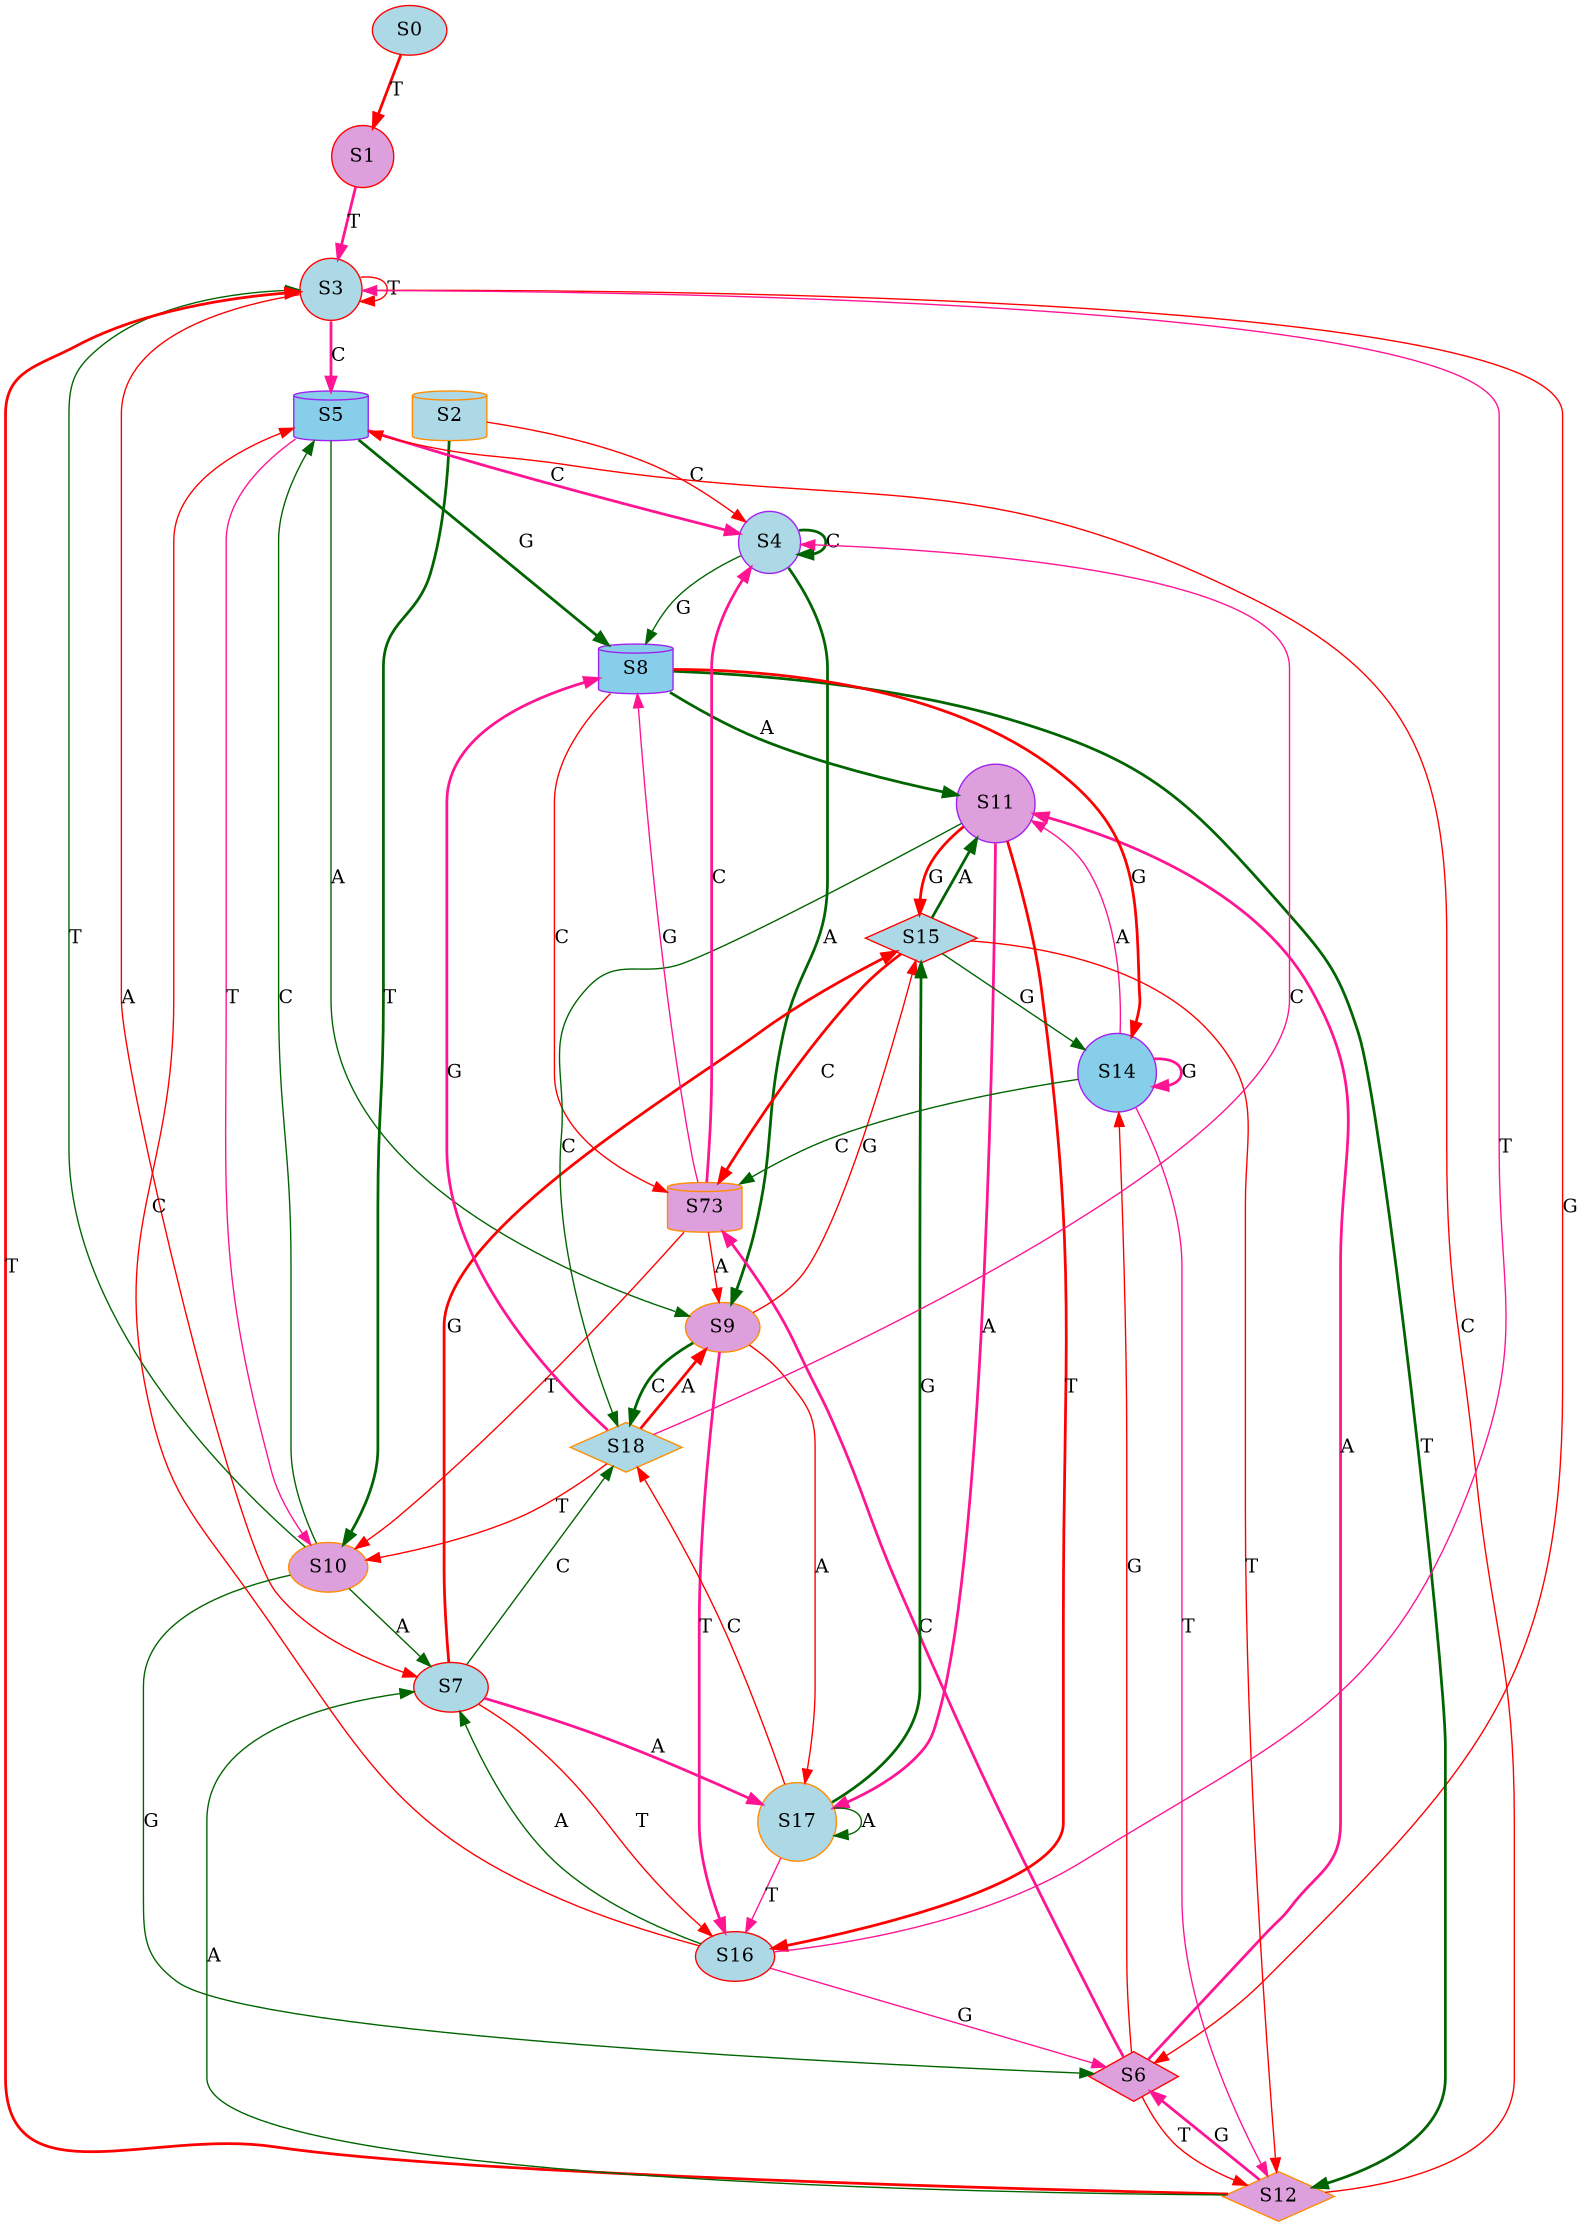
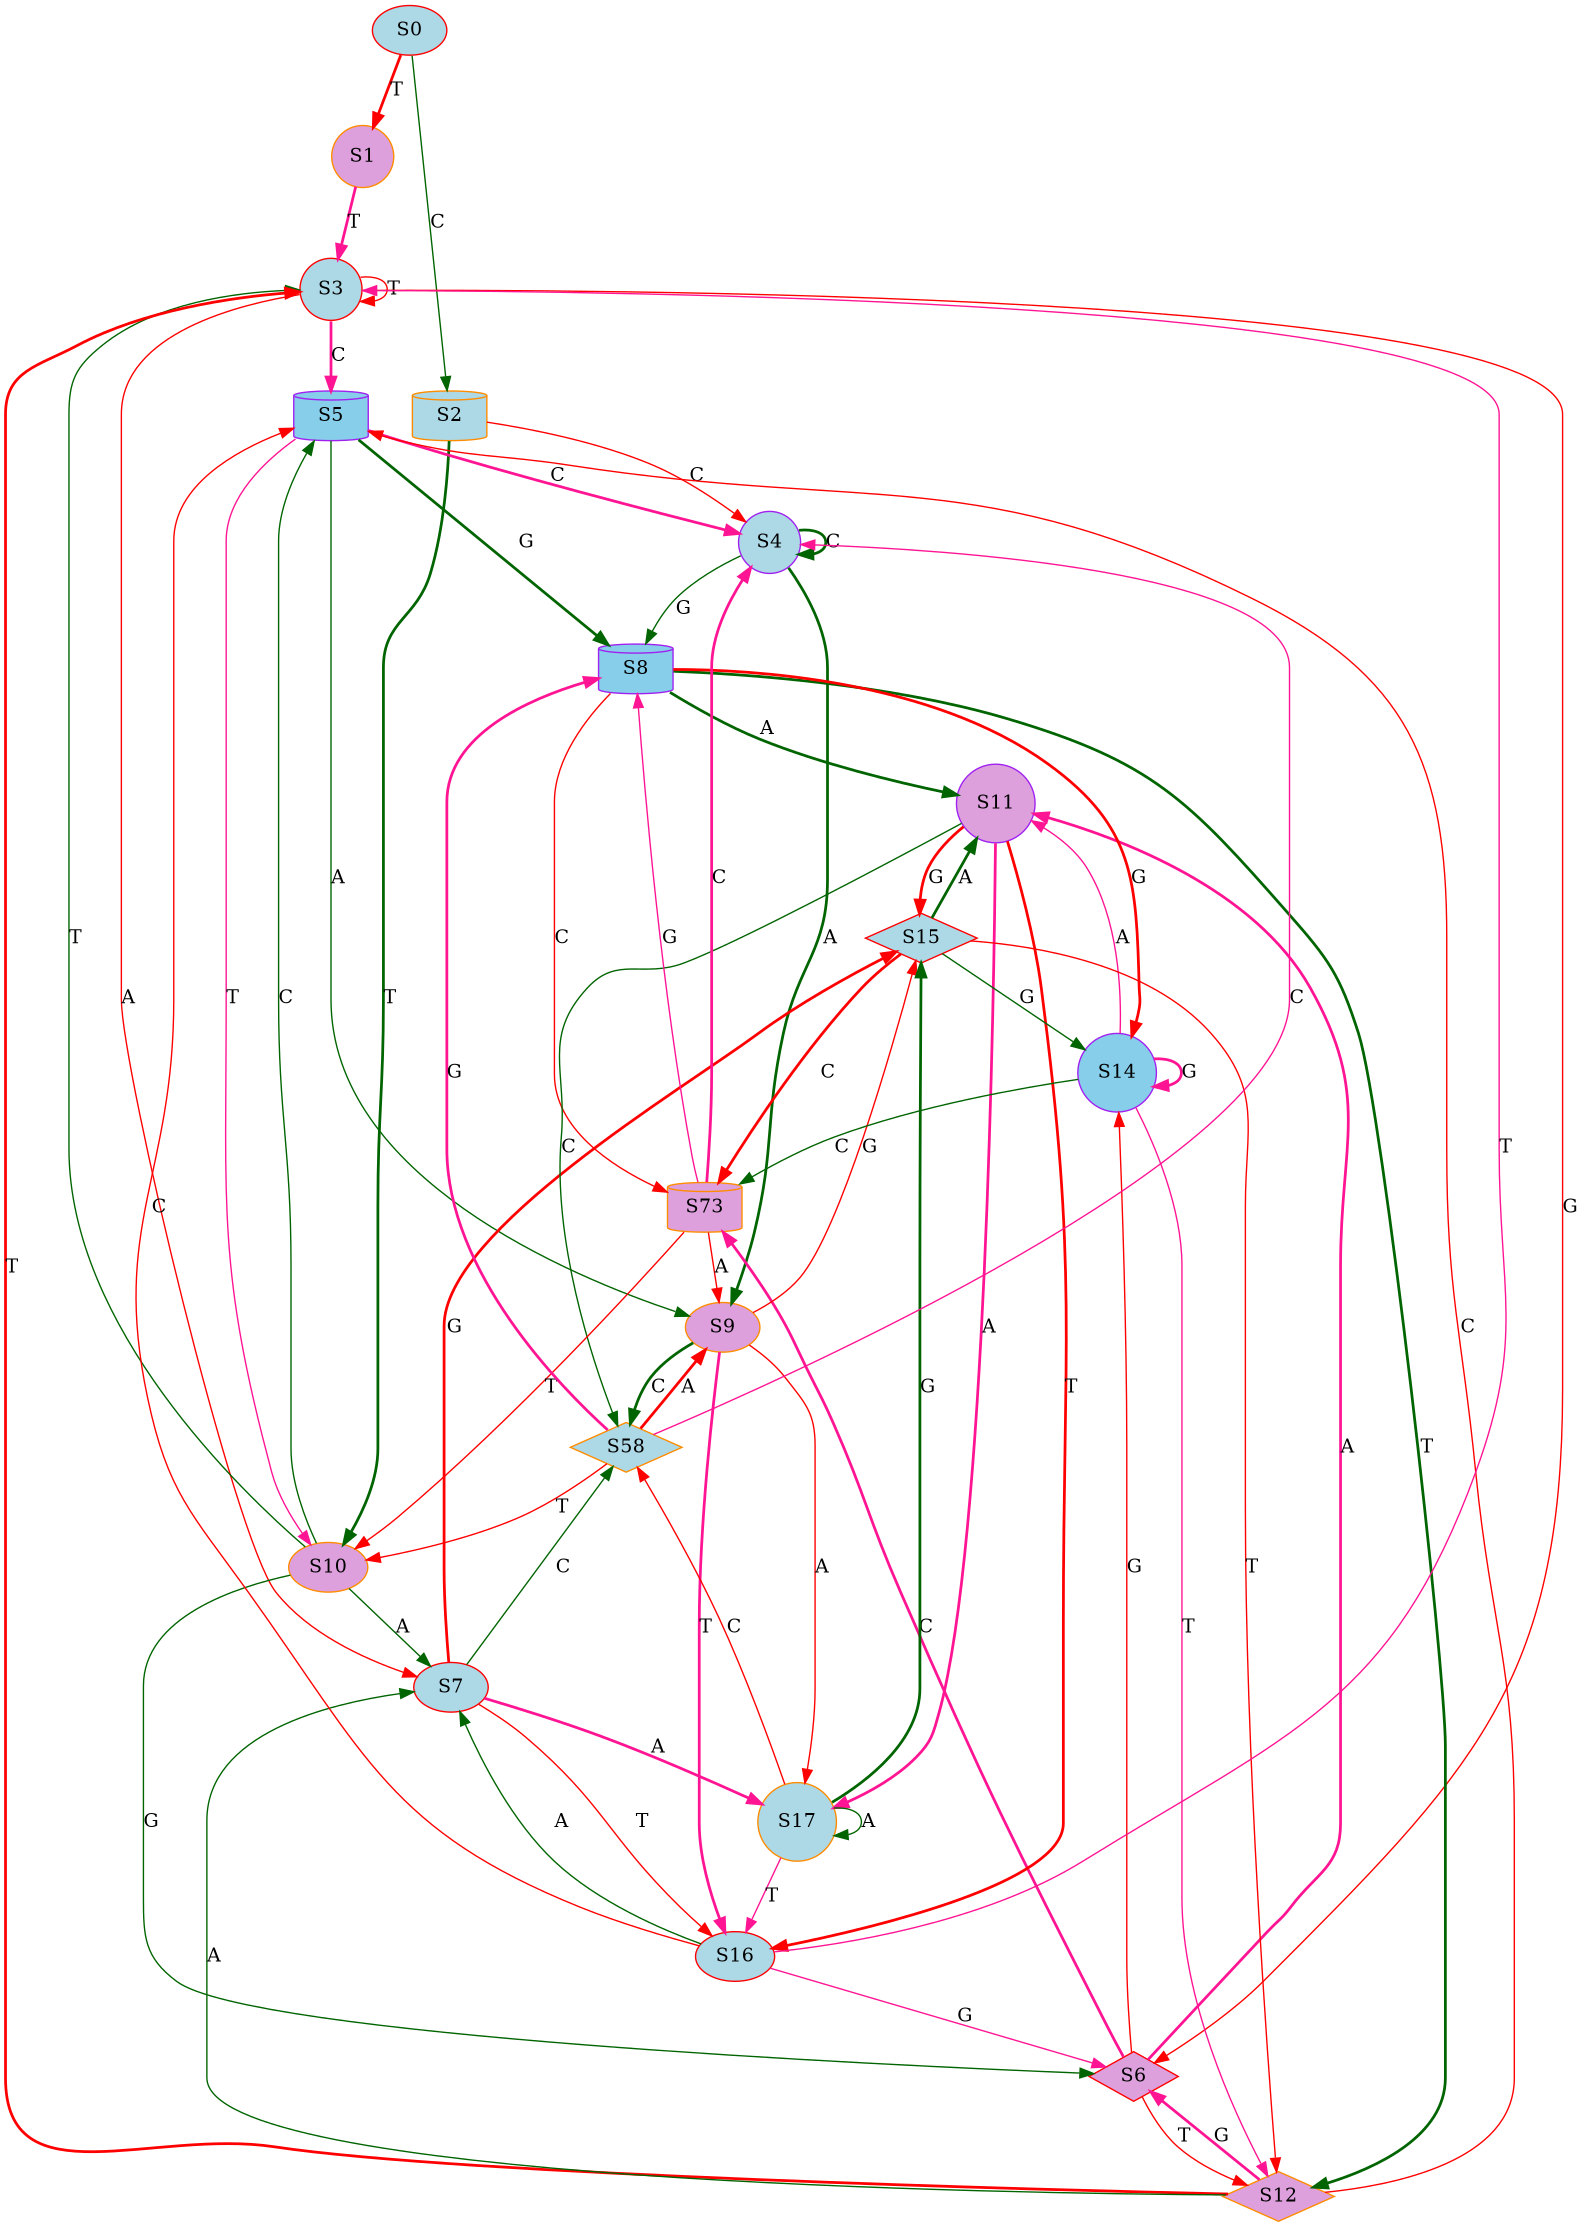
(363, 157) -> (363, 157)
none -> (429, 216)
(626, 1447) -> (626, 1447)
